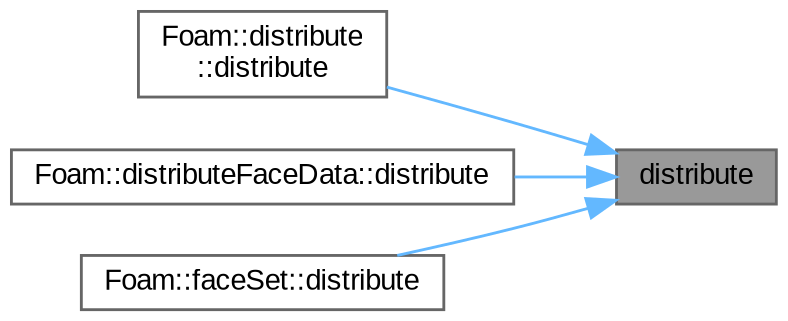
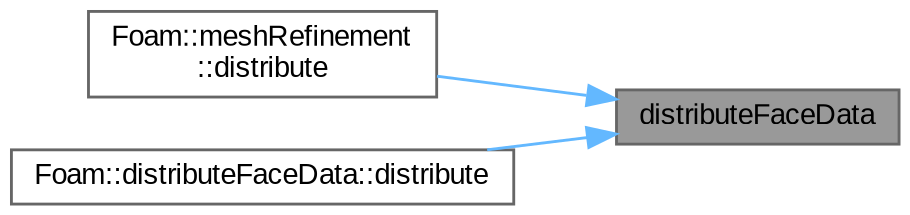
(263, 54) -> (263, 54)
(696, 177) -> (758, 117)
(263, 283) -> none
